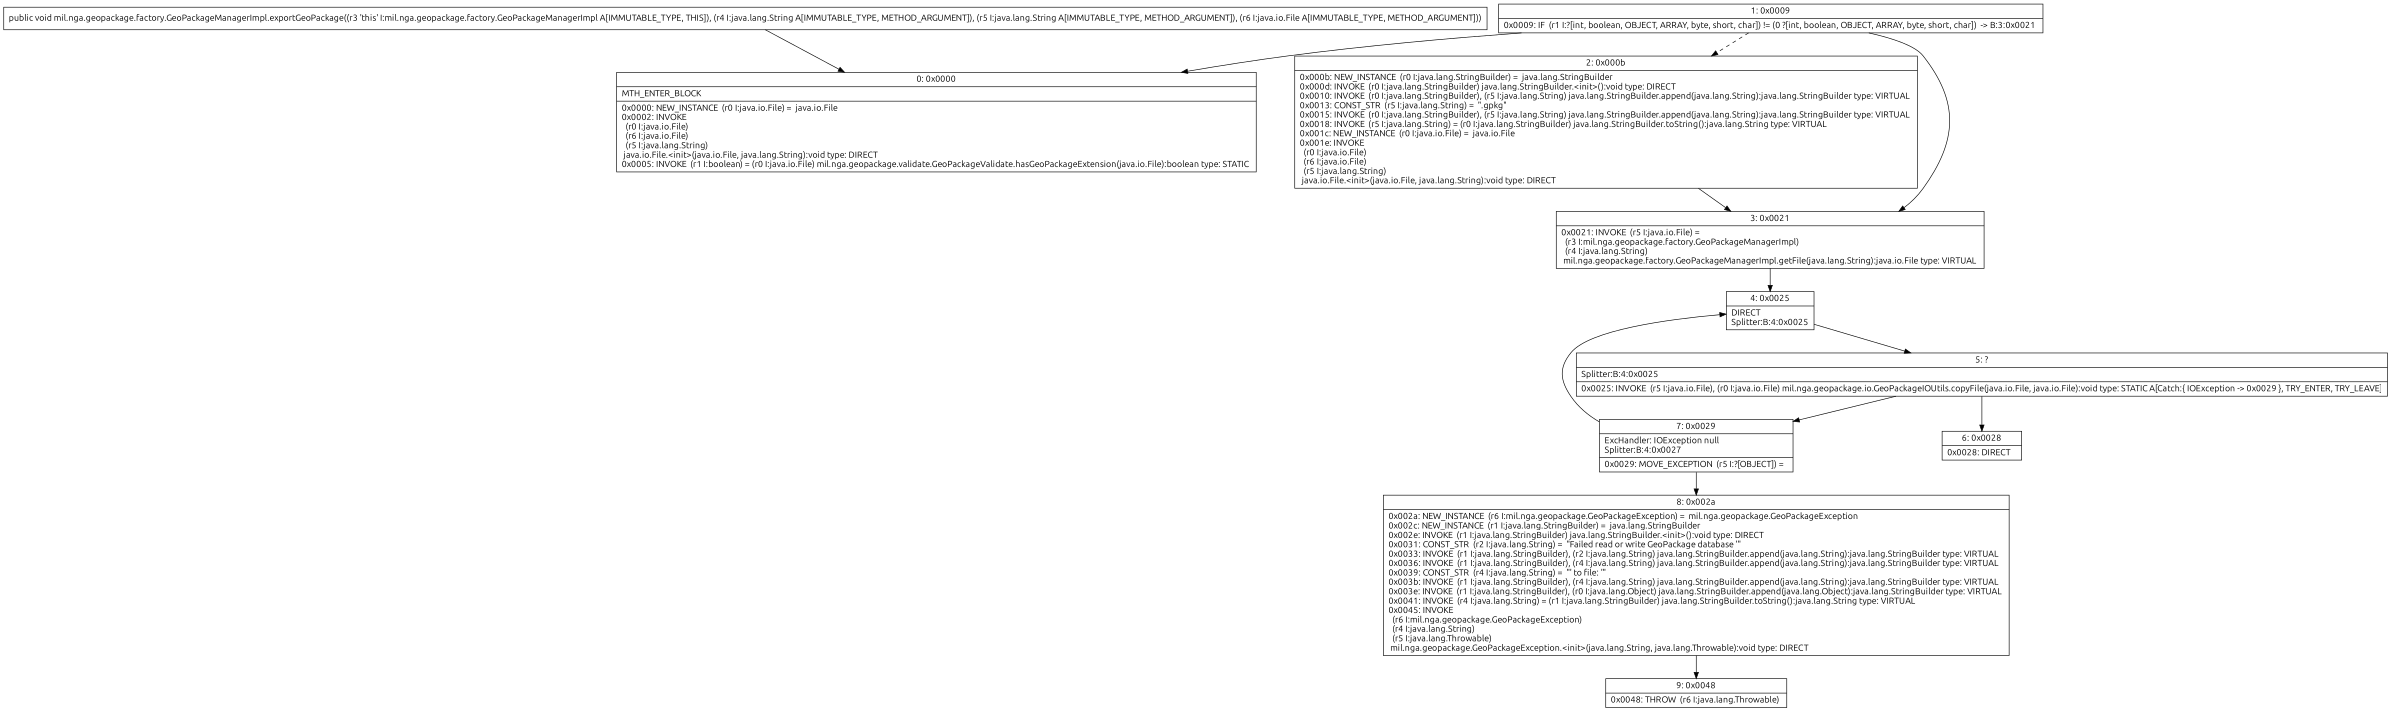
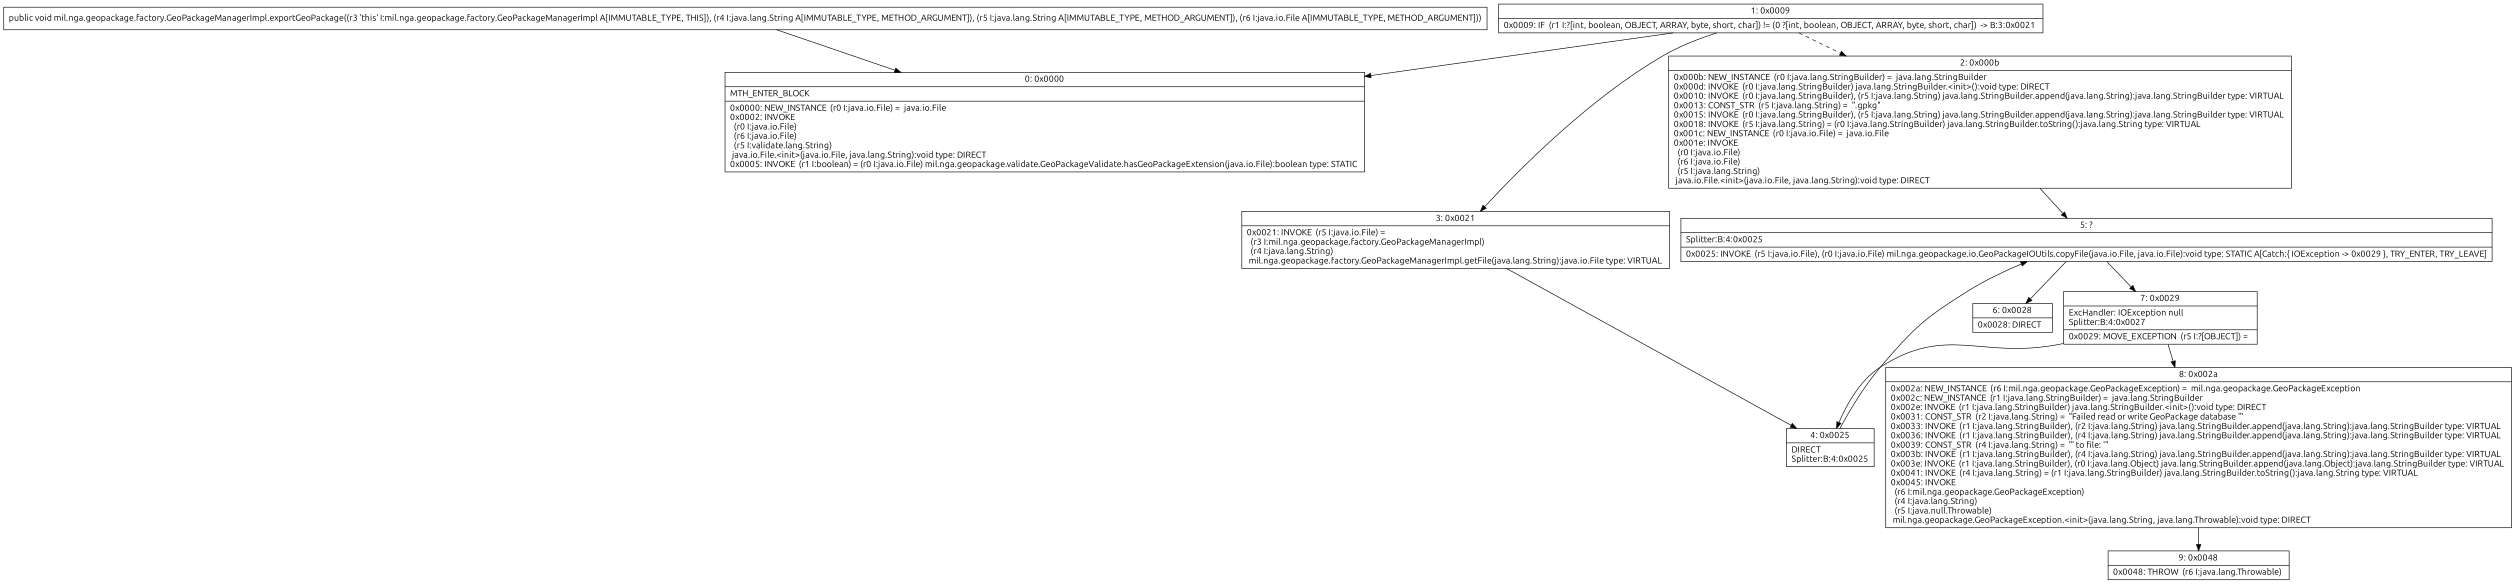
(665, 146) -> (781, 146)
(1712, 198) -> (2051, 201)
(1440, 639) -> (1941, 511)
